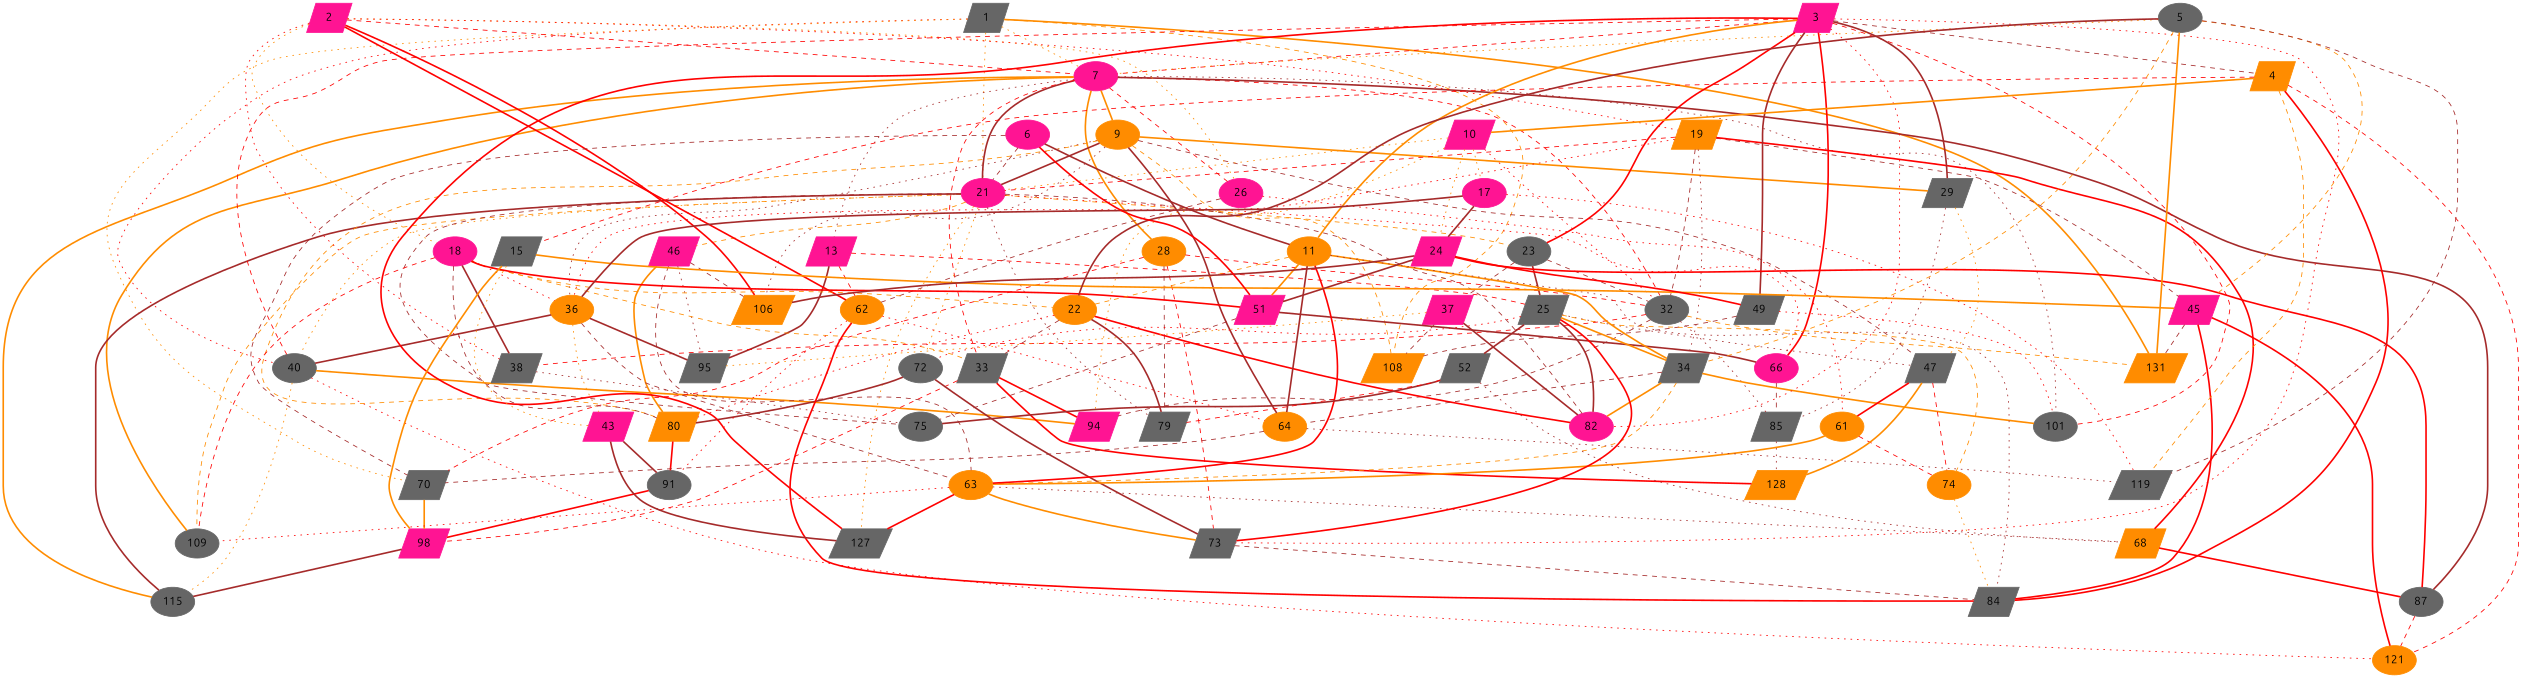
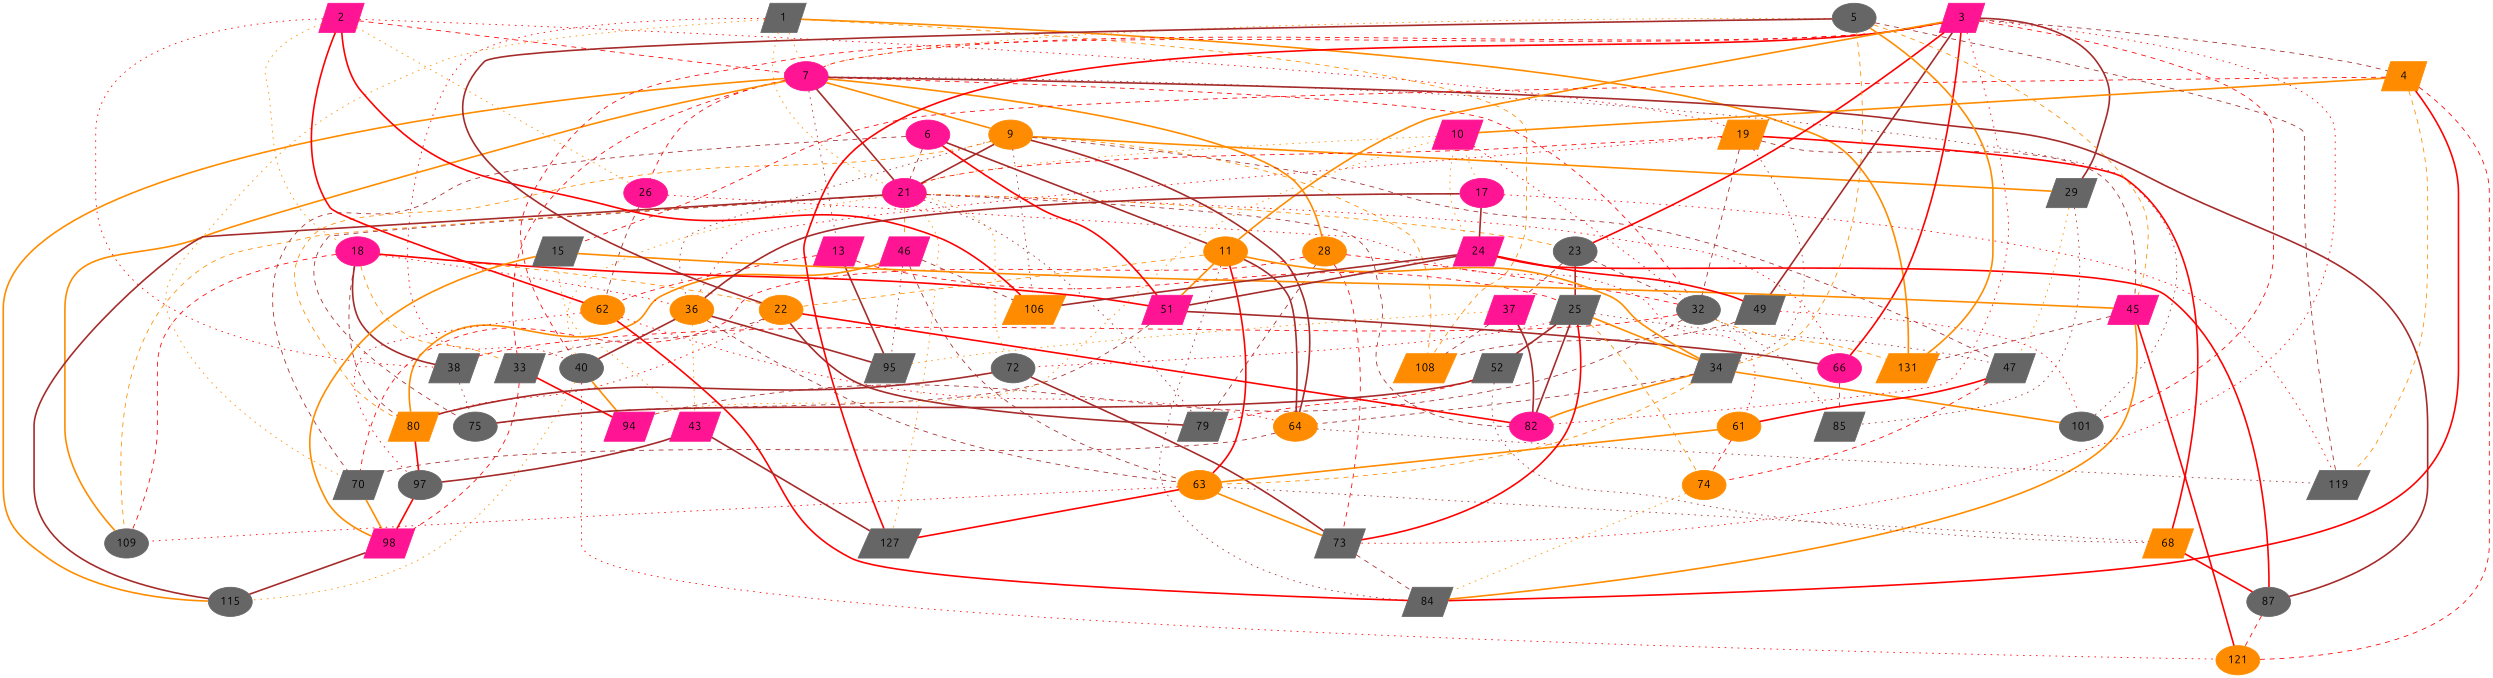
(669, 485) -> (420, 485)
(1776, 485) -> none
(2194, 525) -> (1849, 541)
